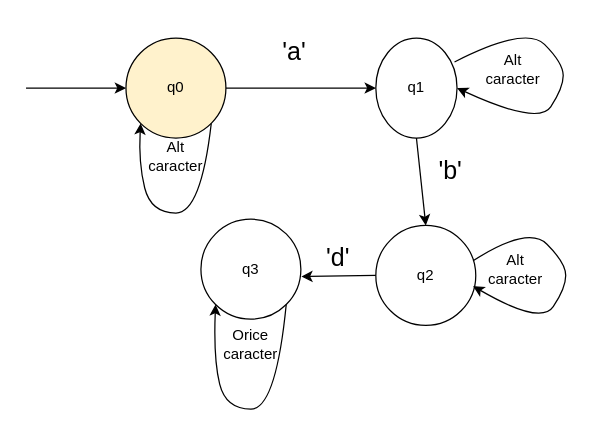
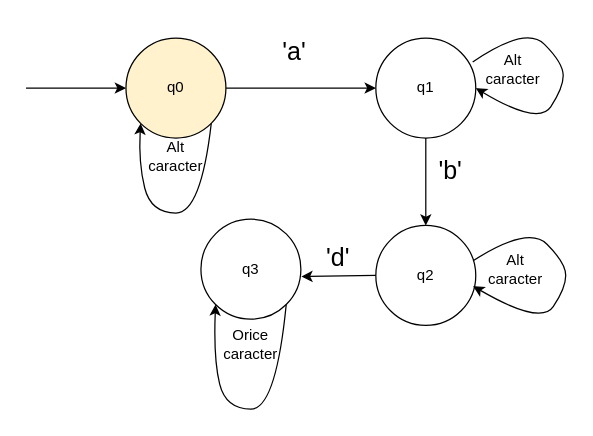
(416, 88) -> (426, 88)
